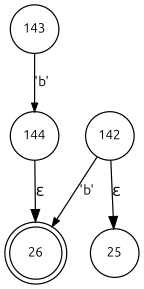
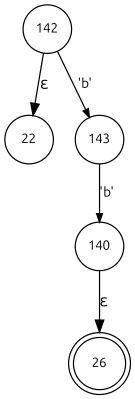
(35, 136) -> (100, 246)
(77, 188) -> (72, 81)
(115, 253) -> (29, 140)
